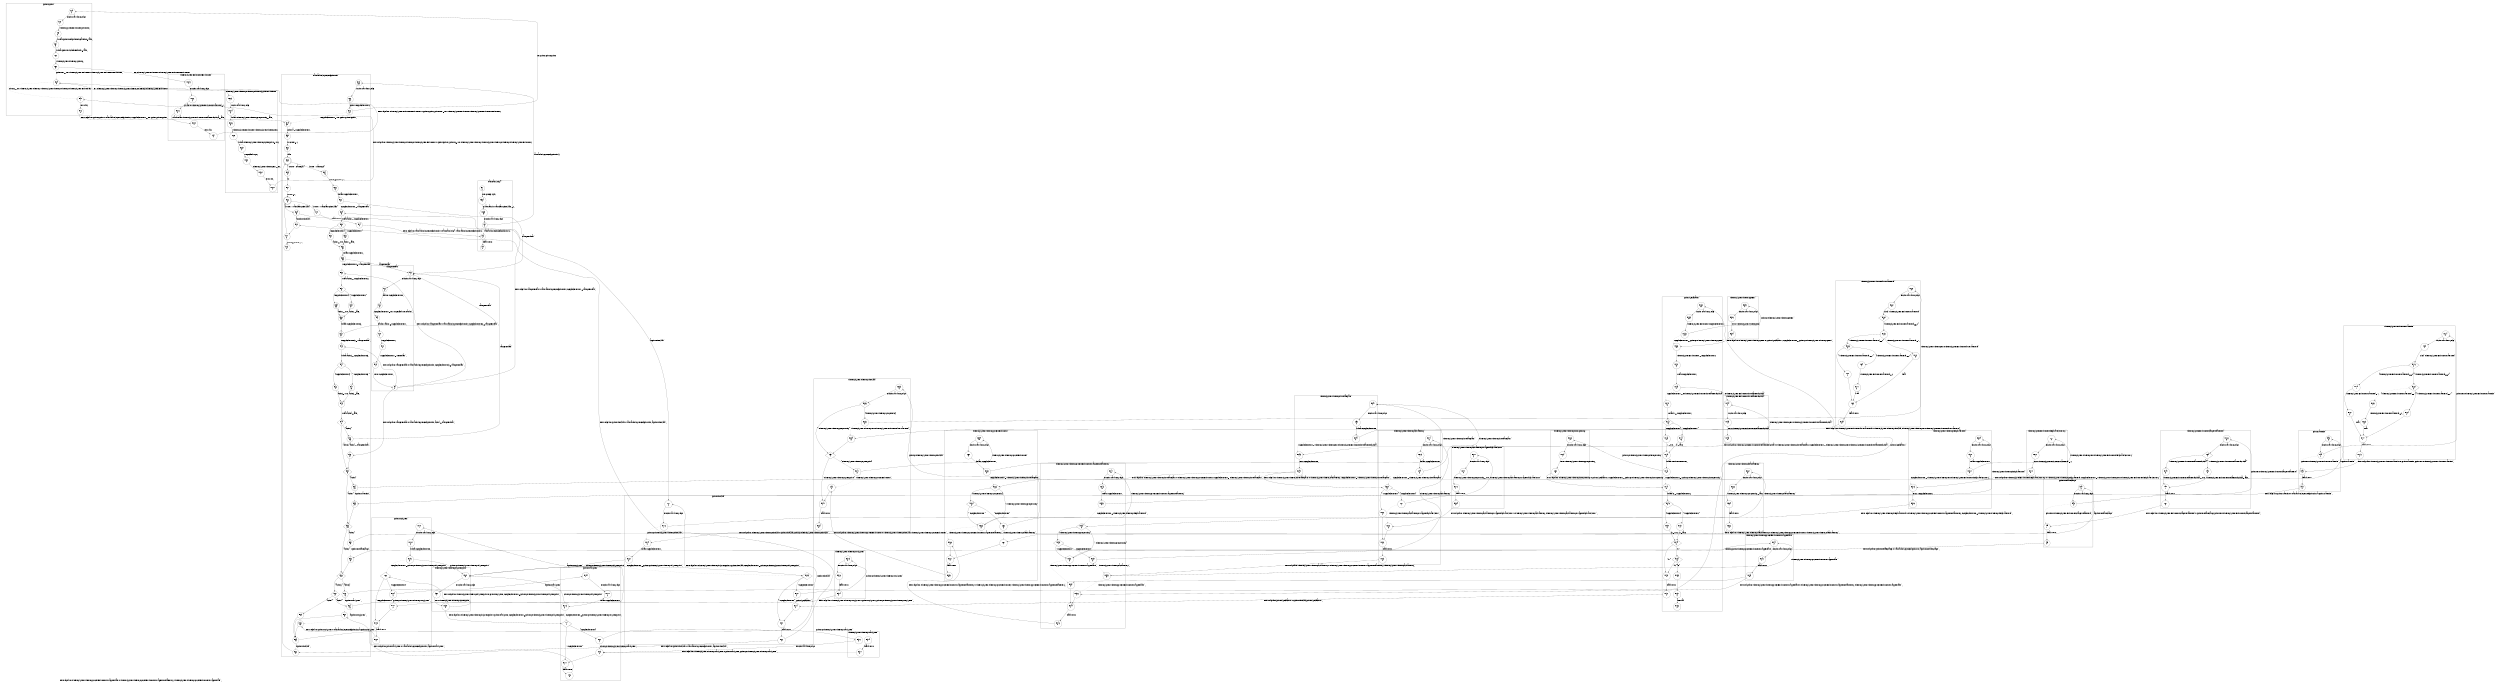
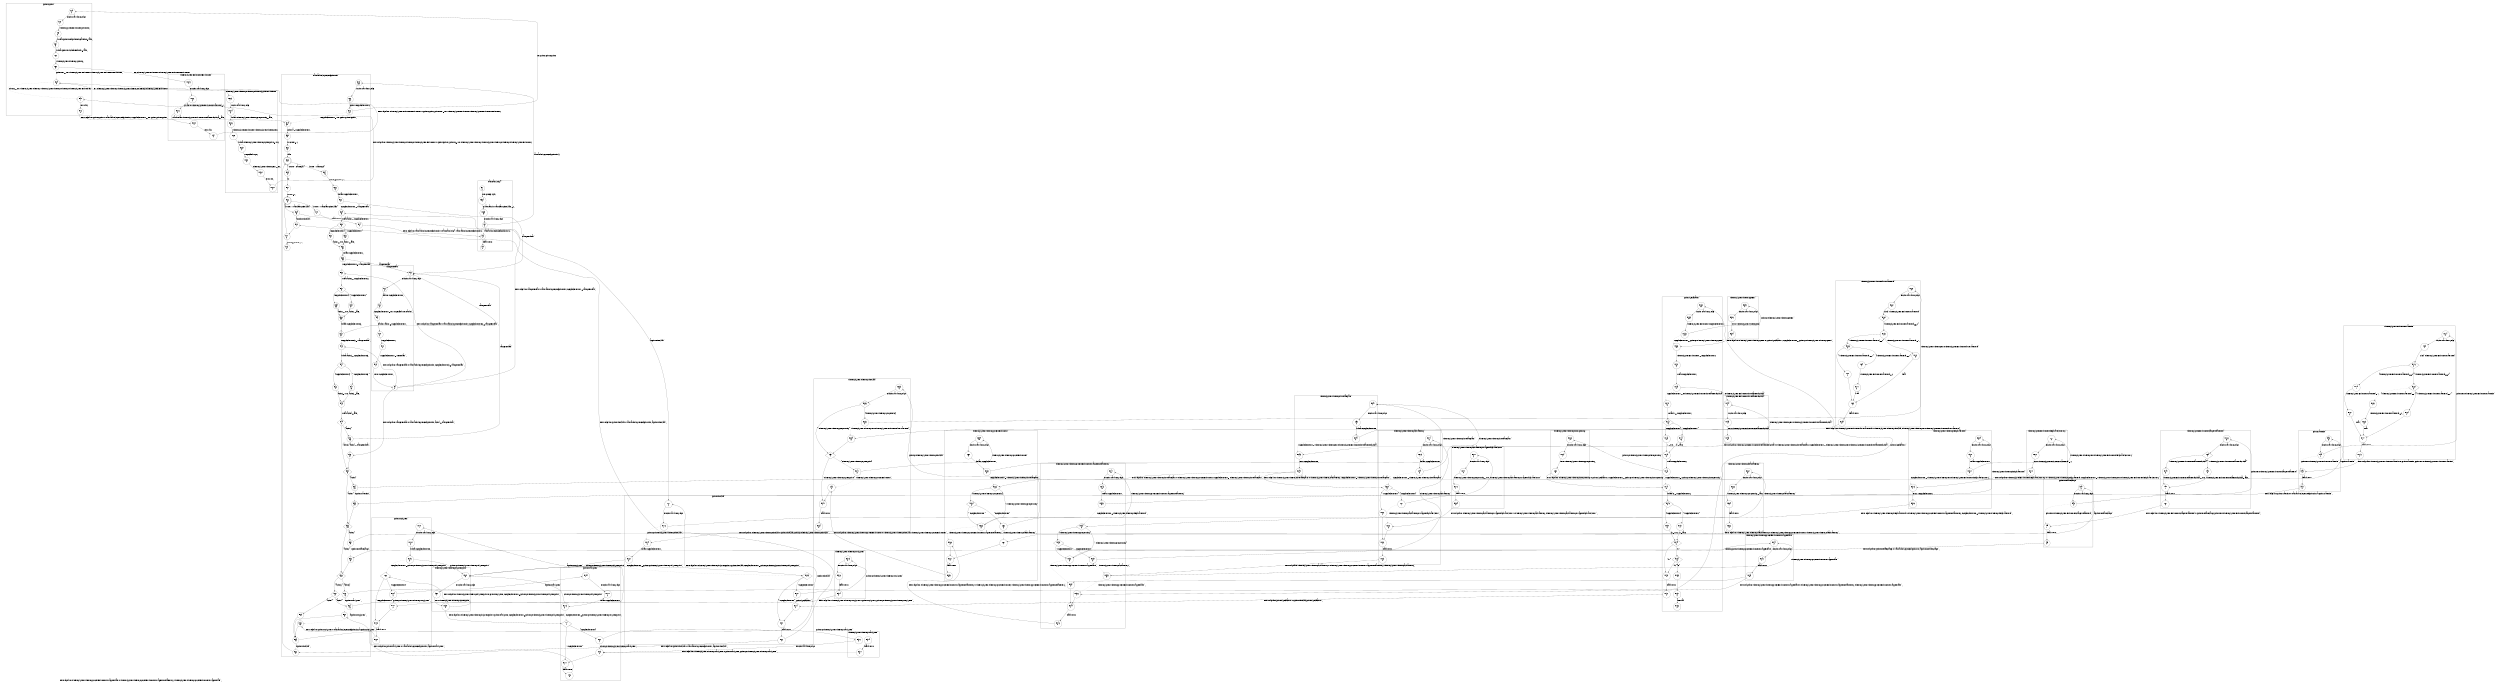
(1677, 462) -> (1677, 462)
